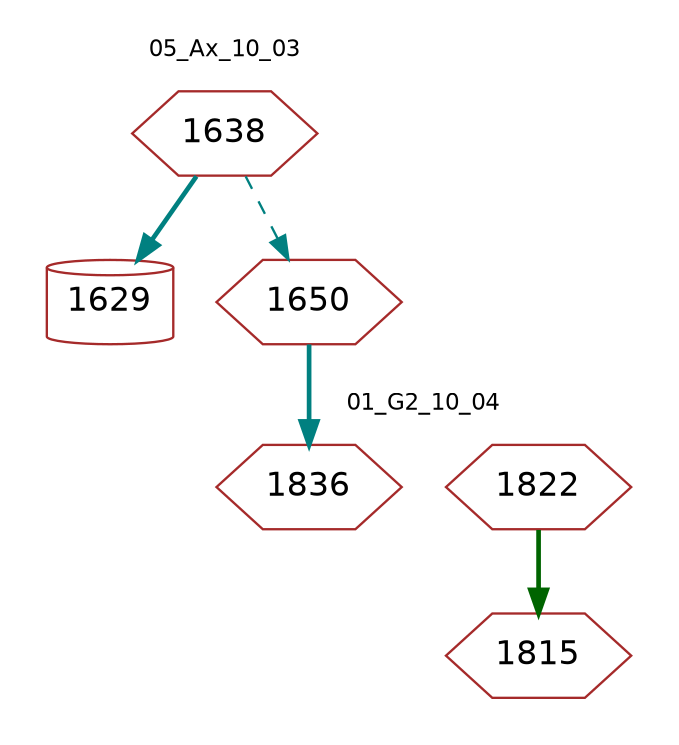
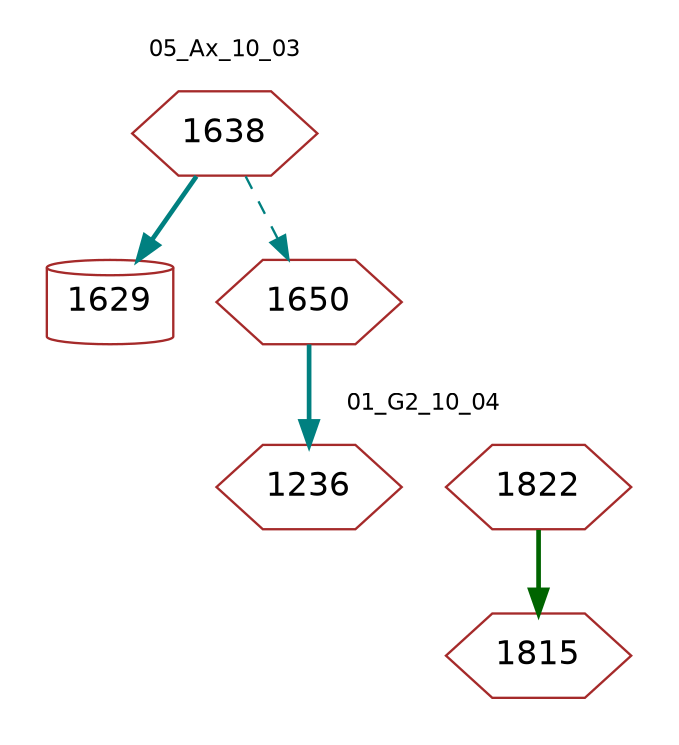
(309, 487) -> (309, 487)
